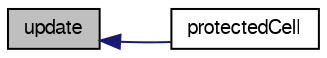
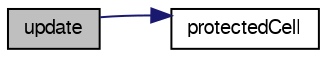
(146, 42) -> (126, 16)
